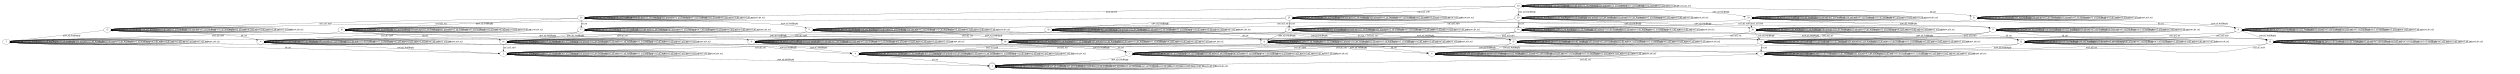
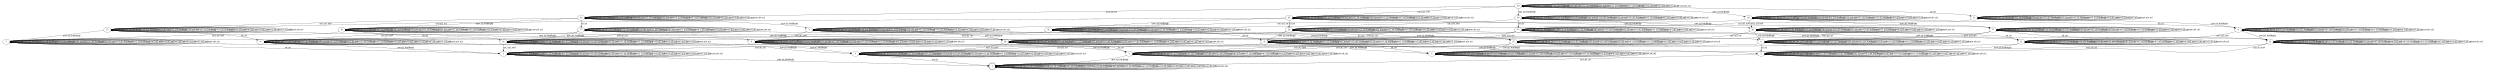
(1931, 38) -> none
